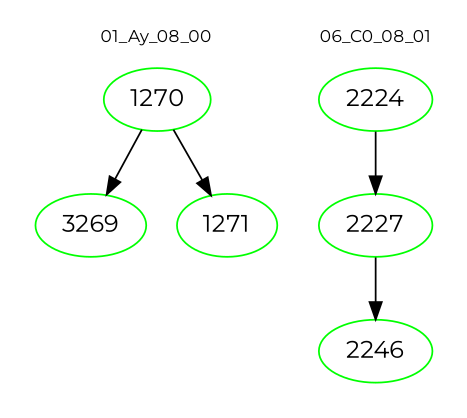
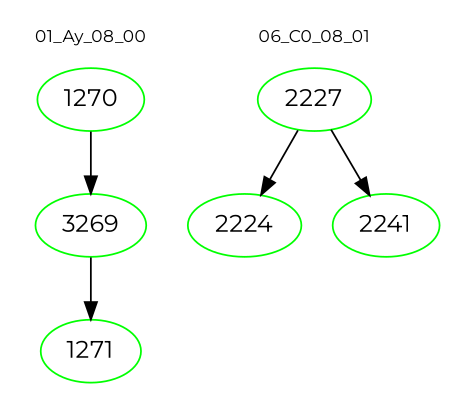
(376, 154) -> (284, 155)
(188, 155) -> (91, 280)
(376, 351) -> (386, 225)
